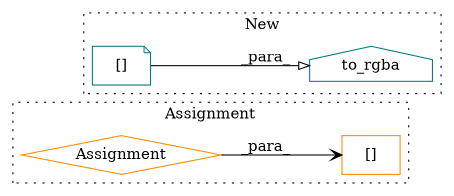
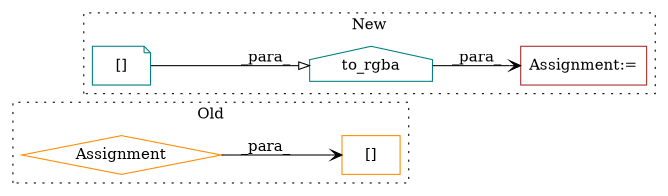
none -> (584, 66)
(211, 115) -> (211, 115)
